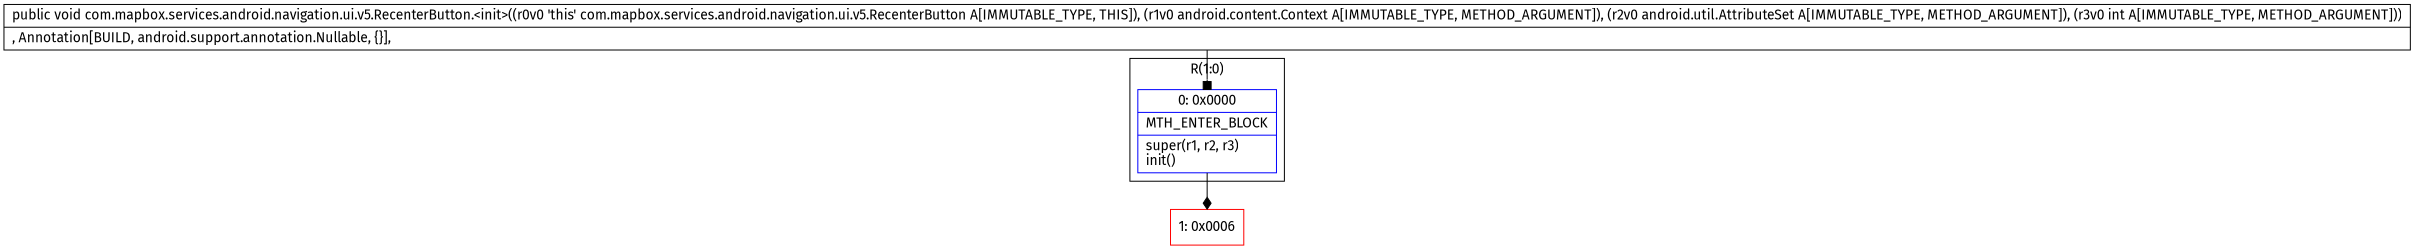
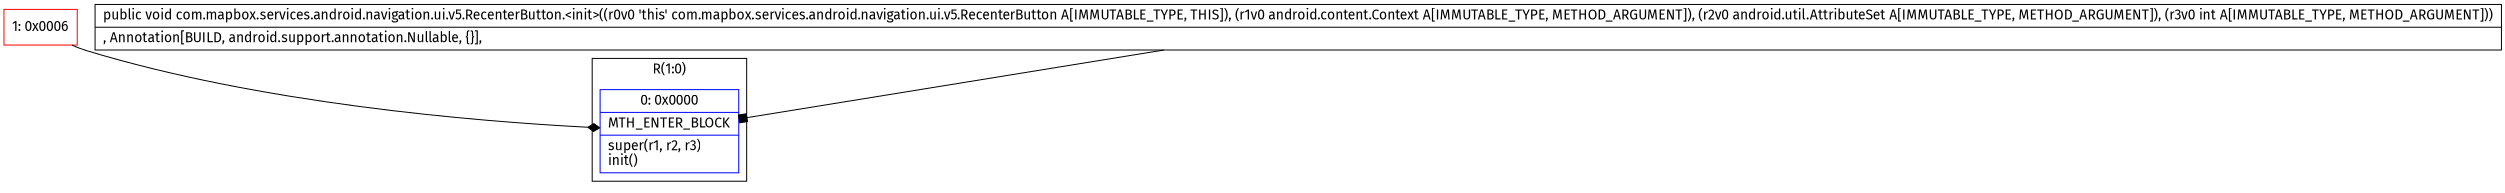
(1207, 187) -> (327, 102)
